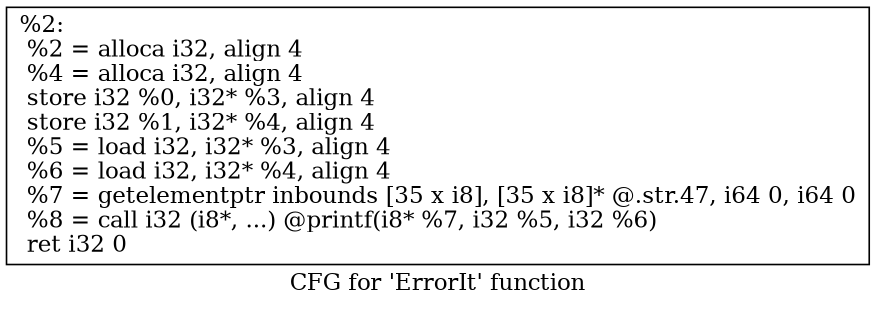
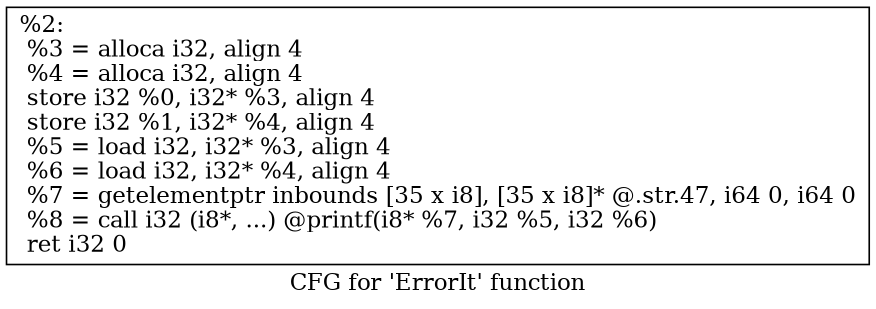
(162, 50) -> (162, 50)
